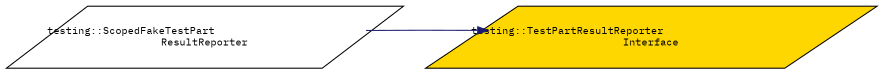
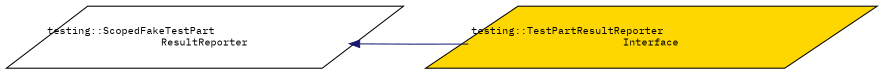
(422, 30) -> (414, 44)
